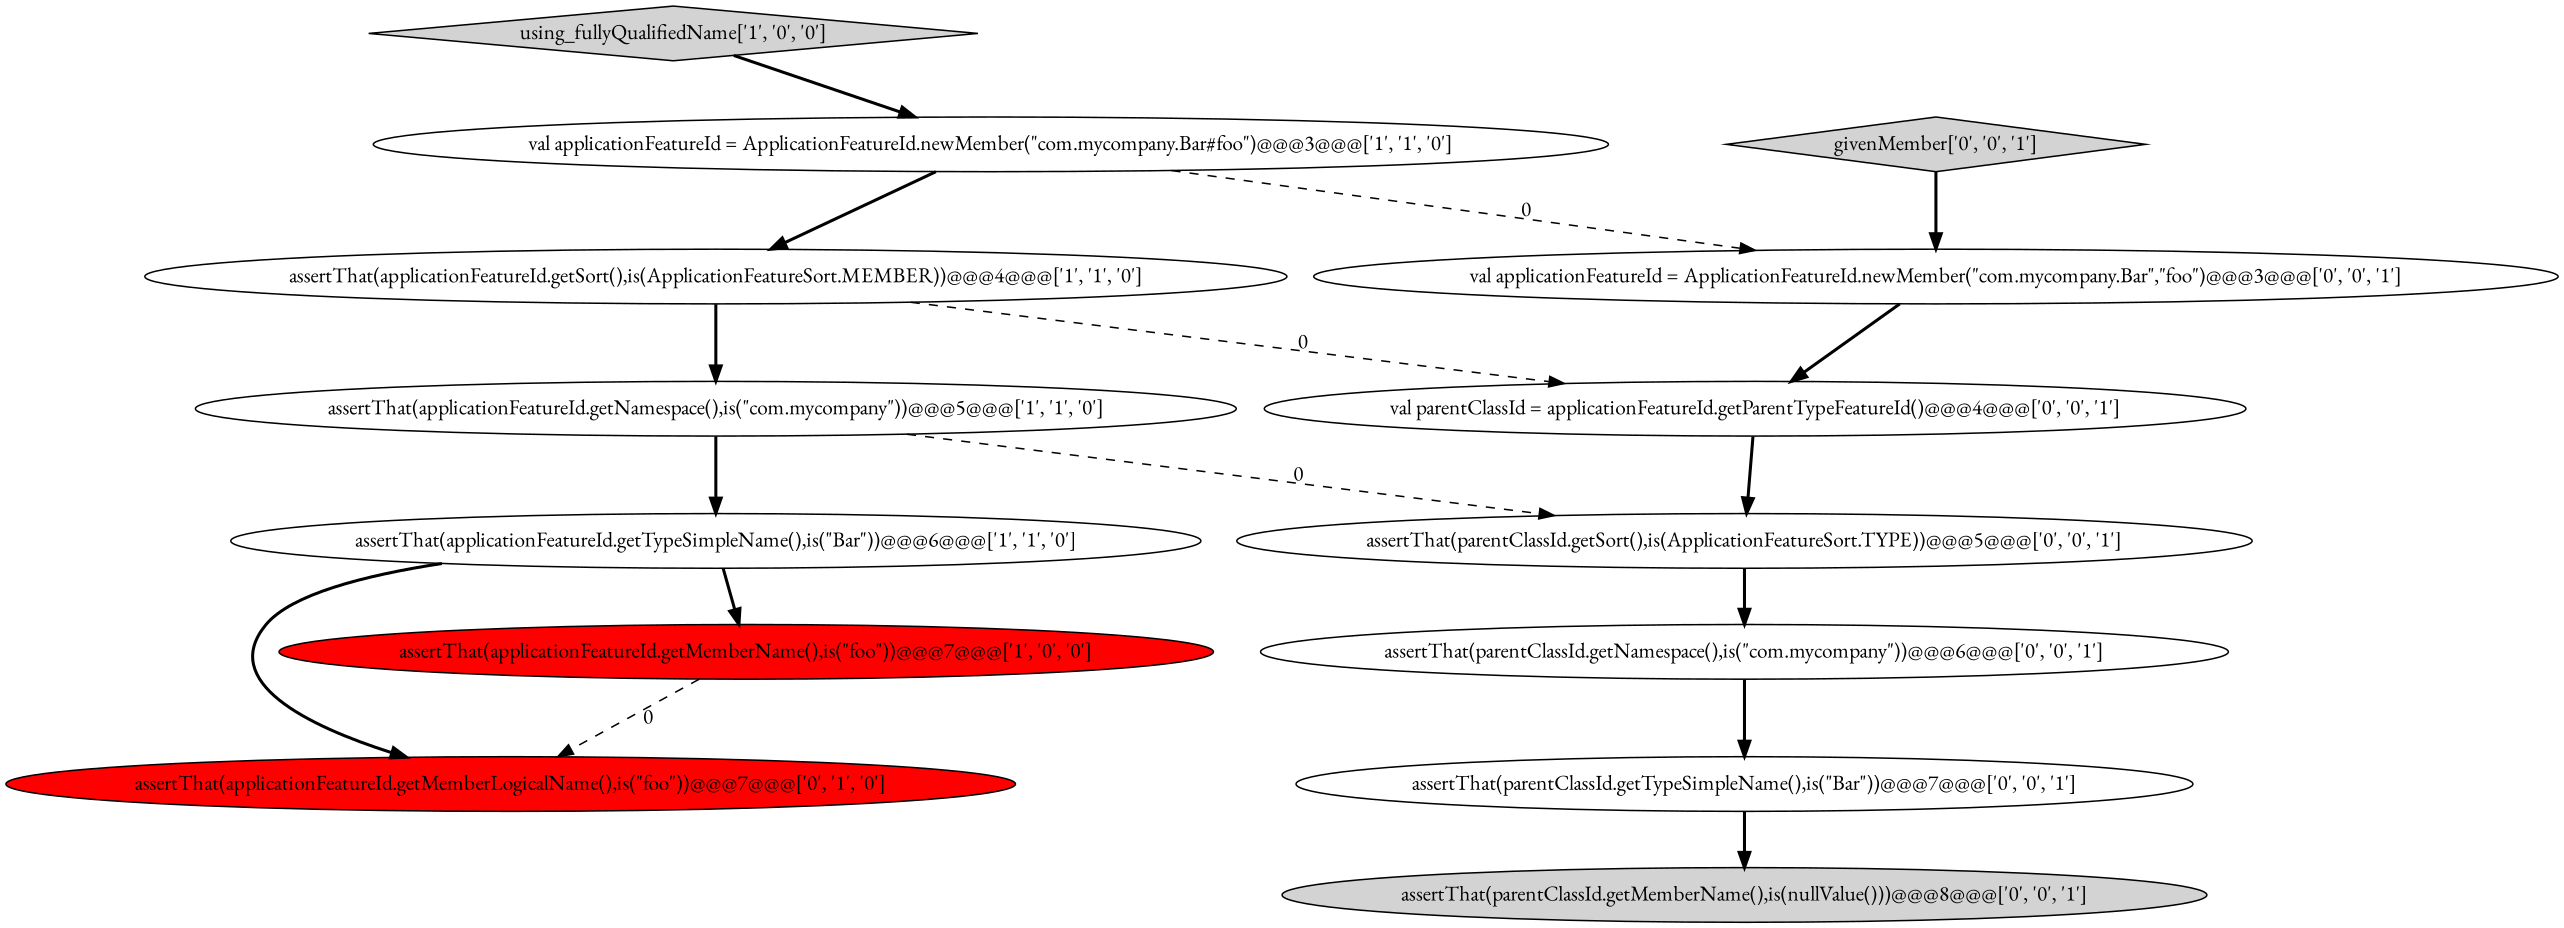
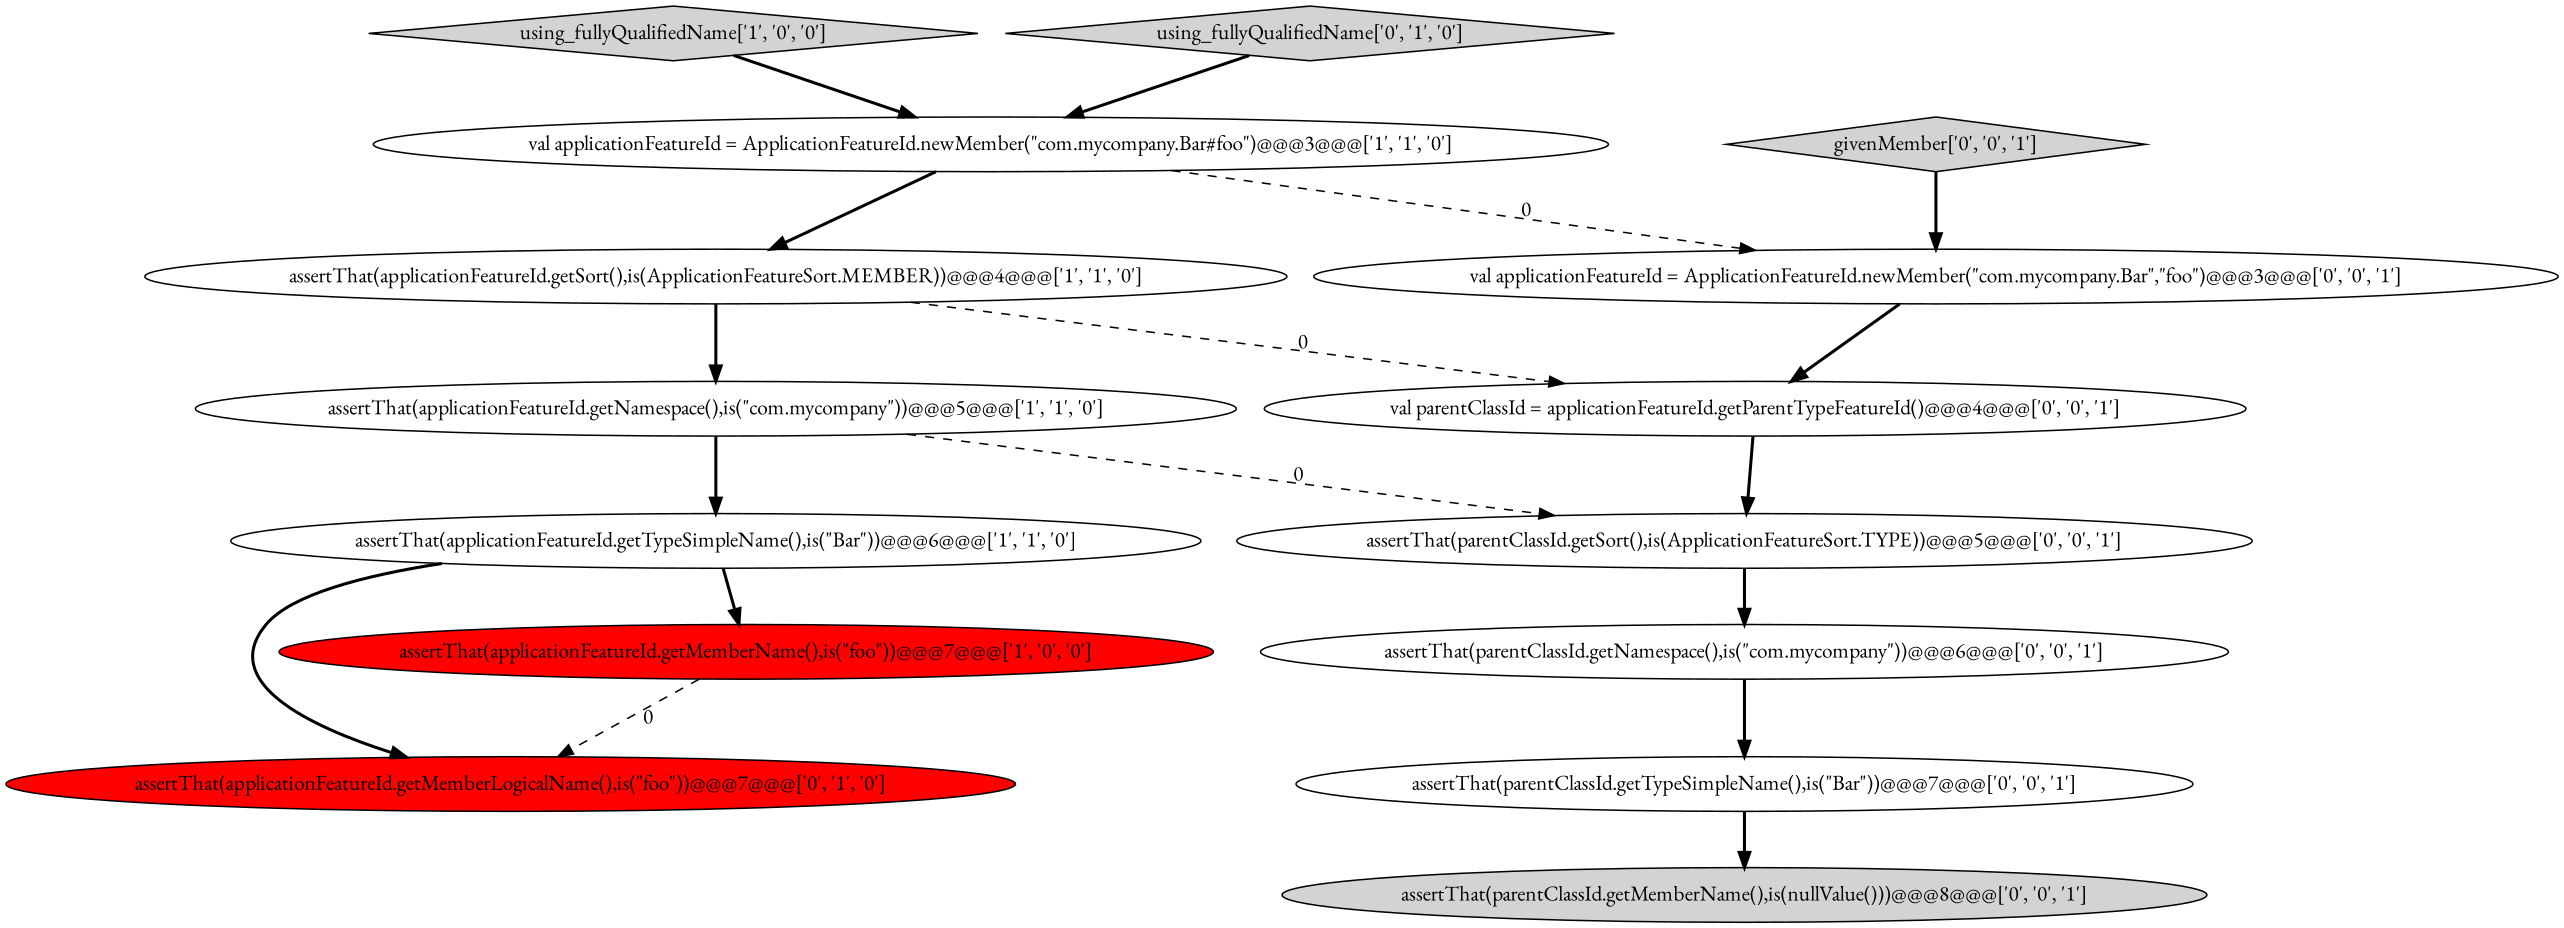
none -> (1310, 33)
